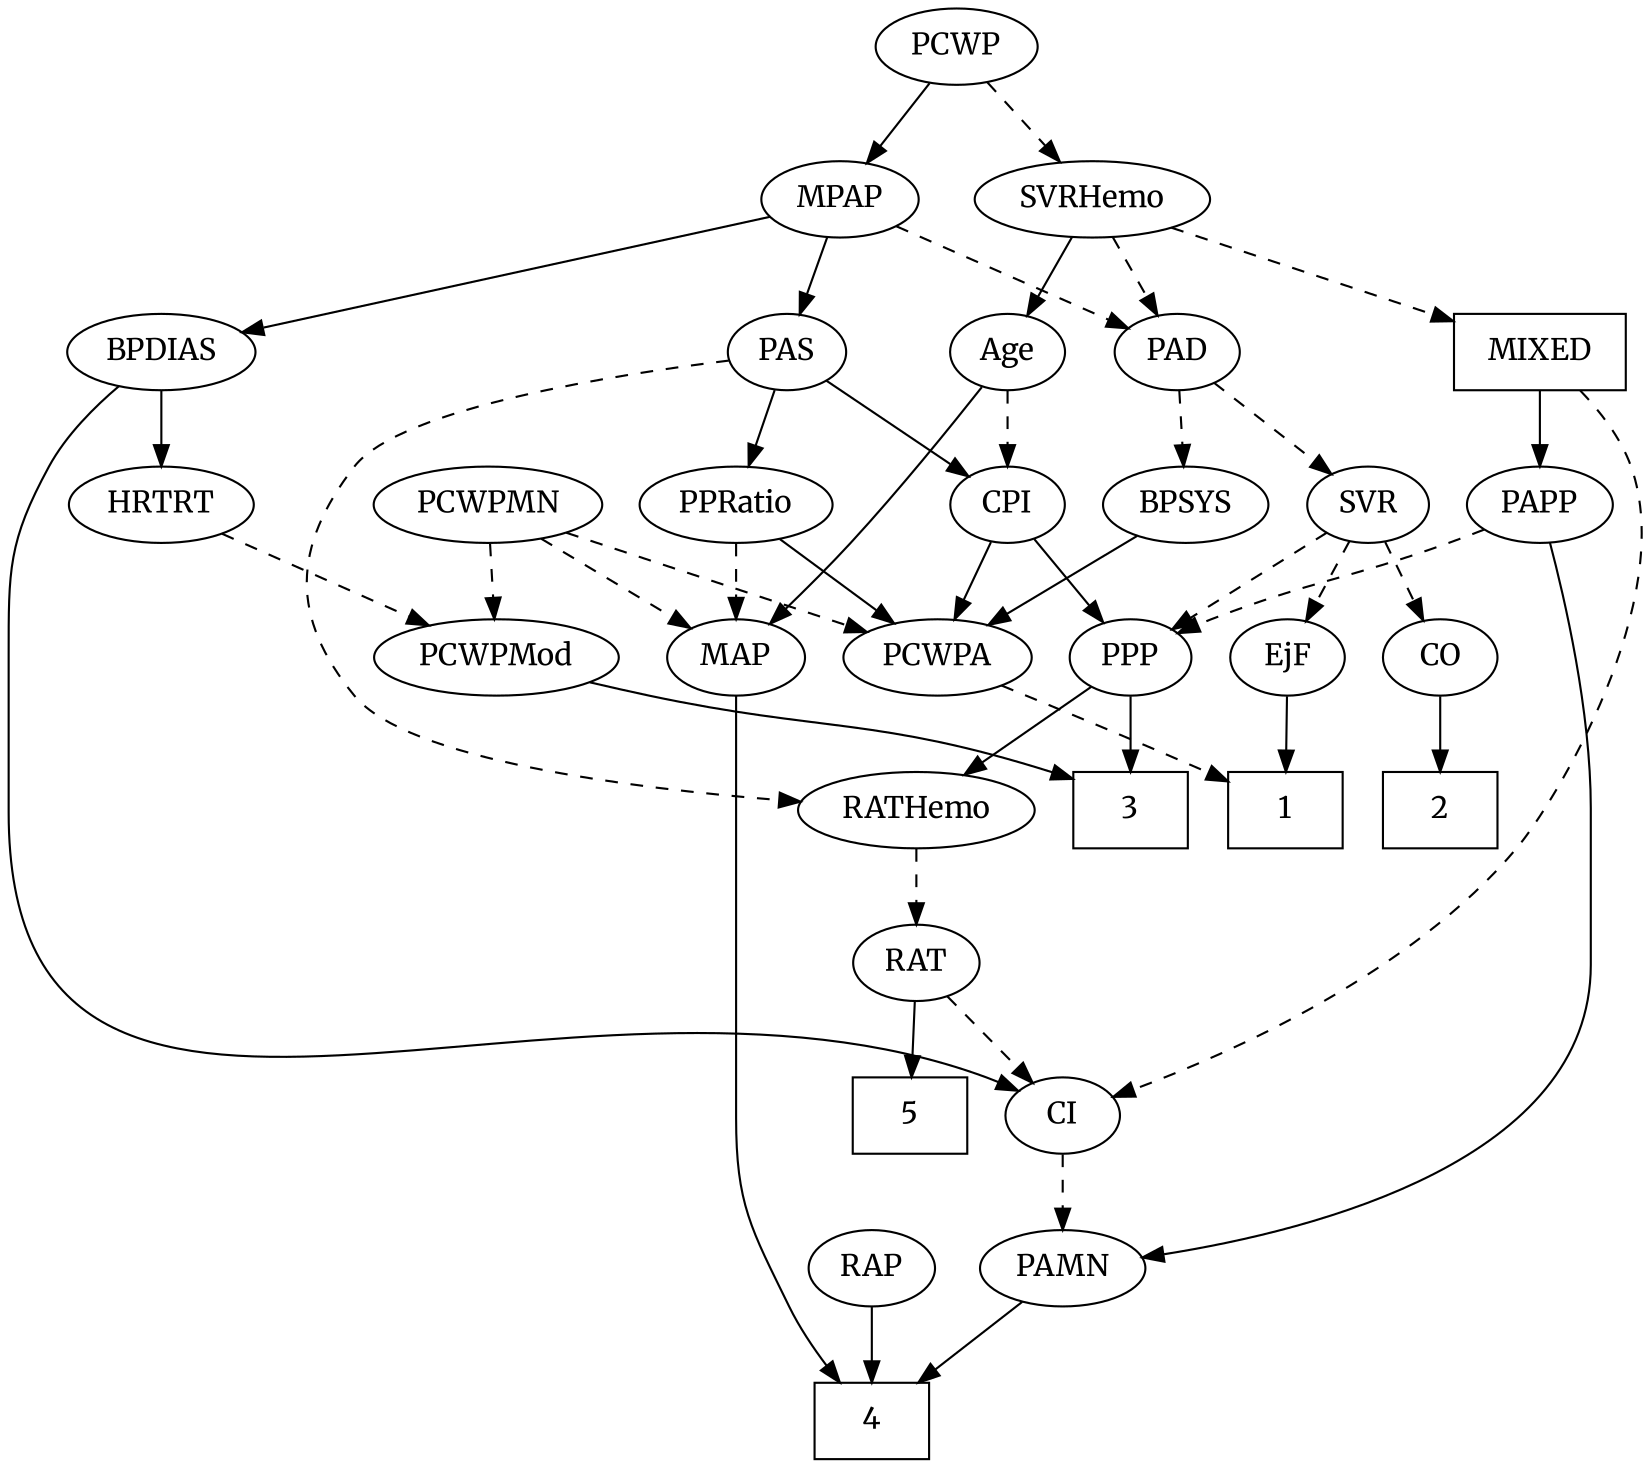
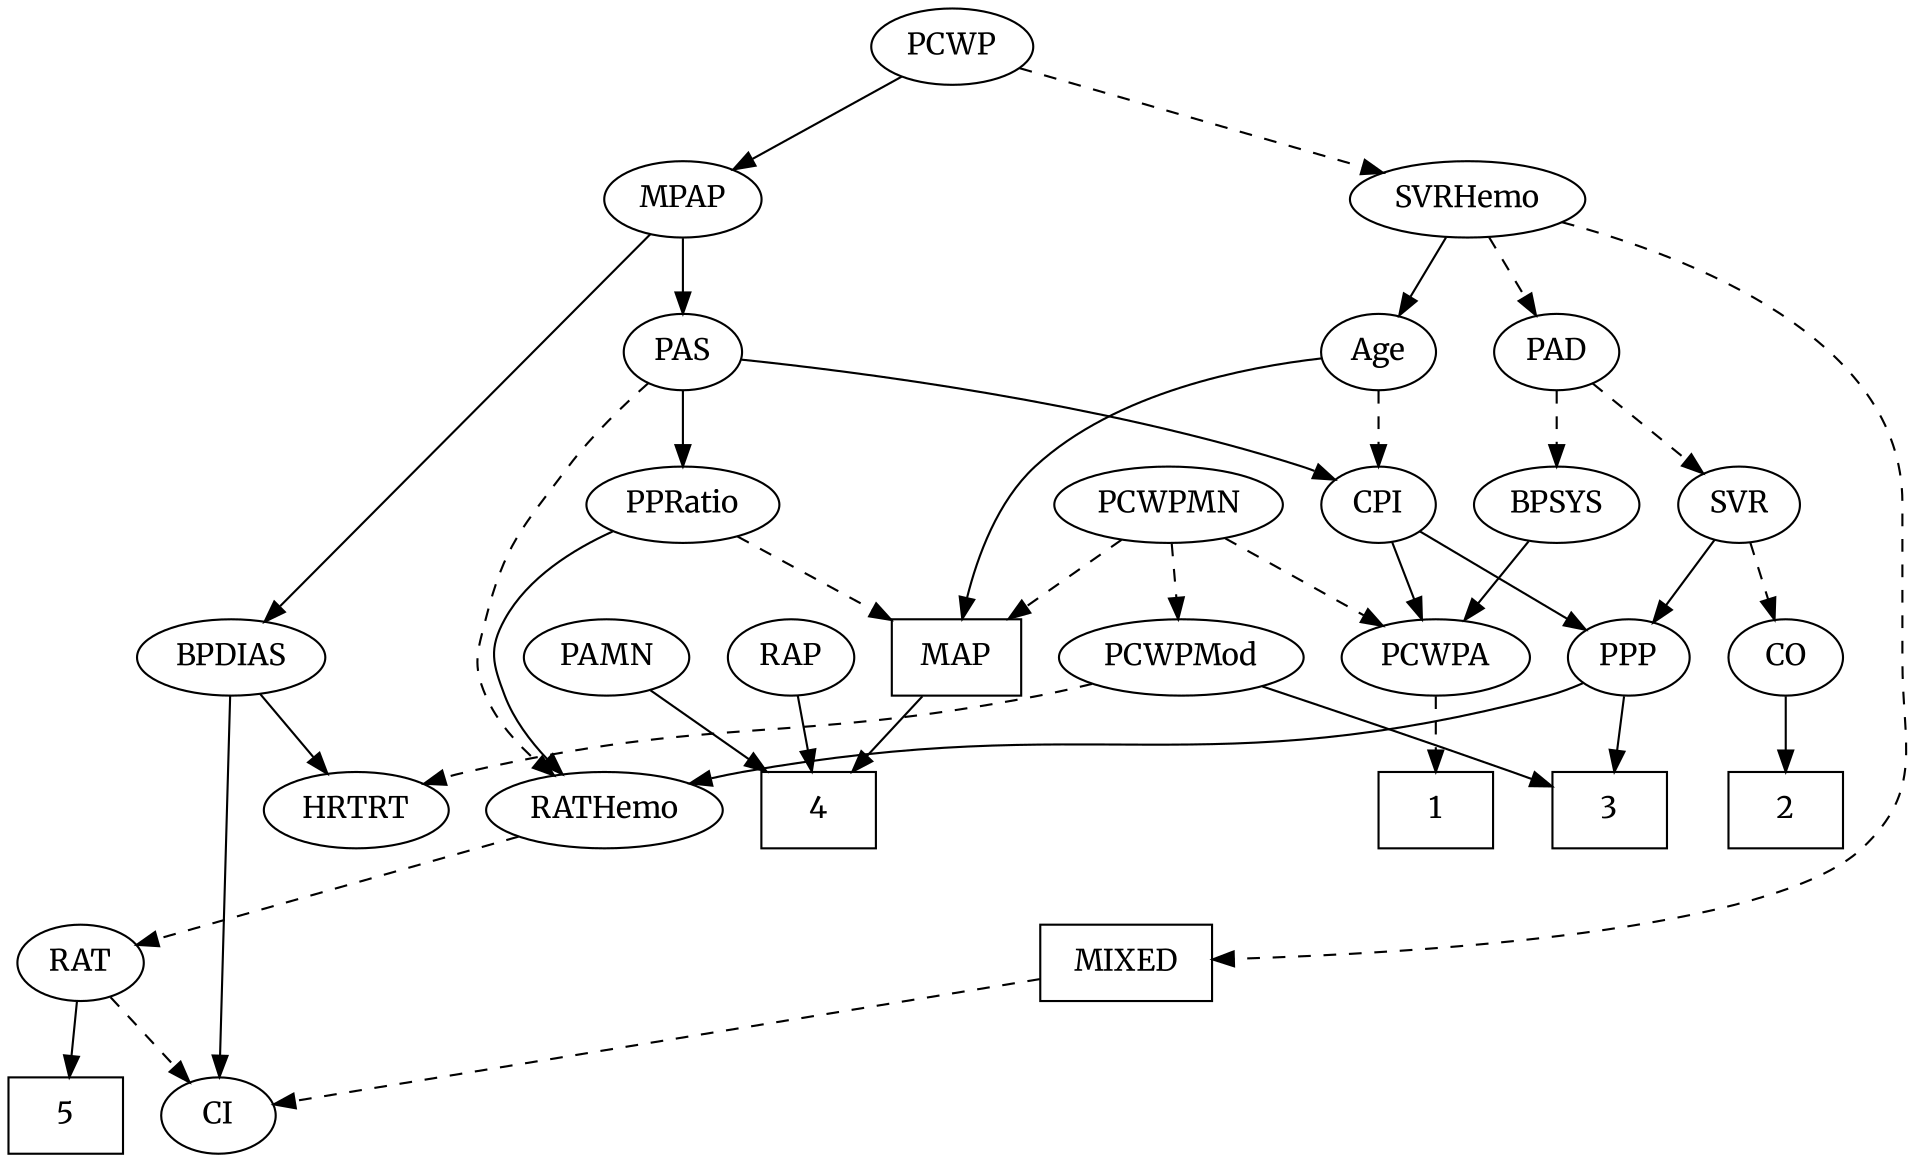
(1002, 273) -> none
(1540, 505) -> none
(1259, 575) -> (1690, 573)
(325, 579) -> (768, 729)
(835, 580) -> (501, 626)
(736, 657) -> (956, 657)
(1288, 657) -> none
(1063, 1182) -> none
